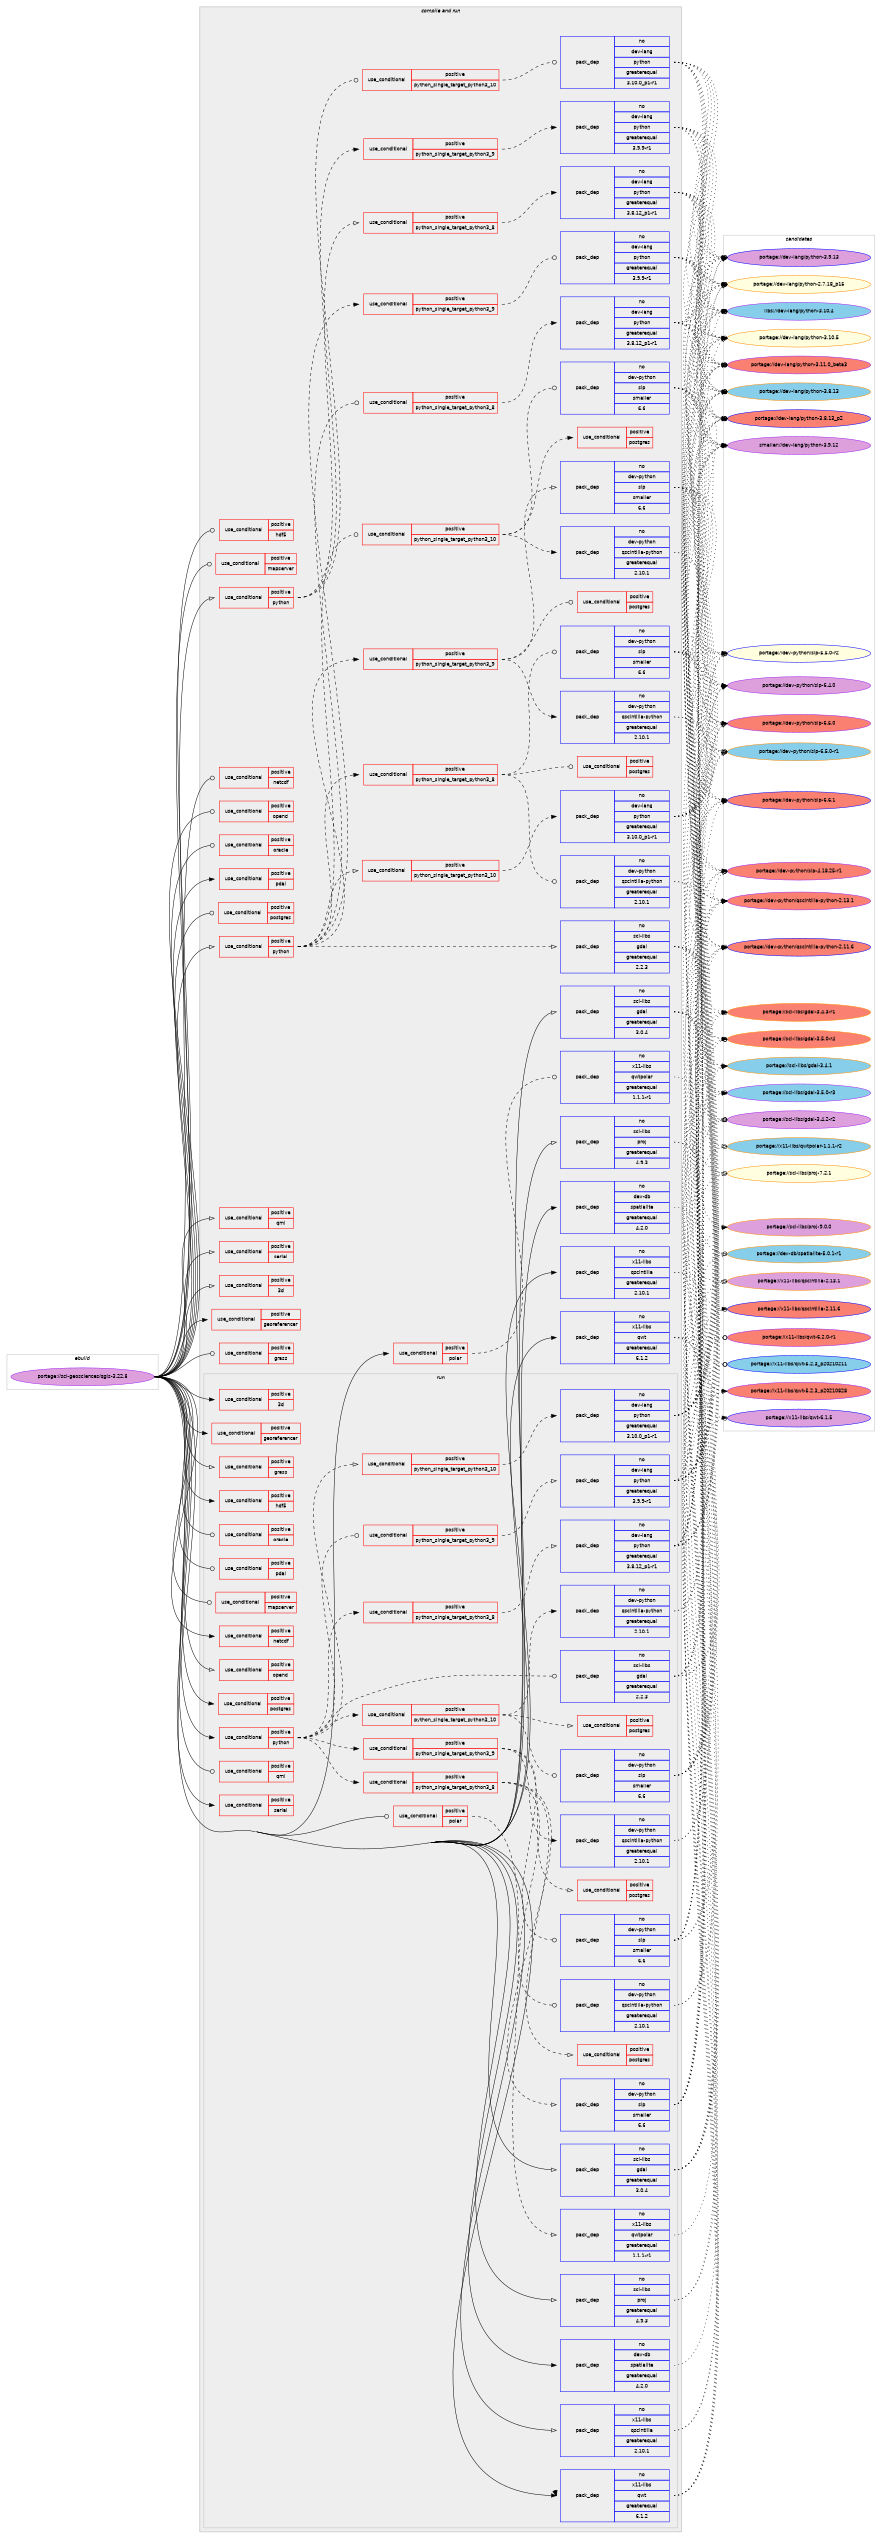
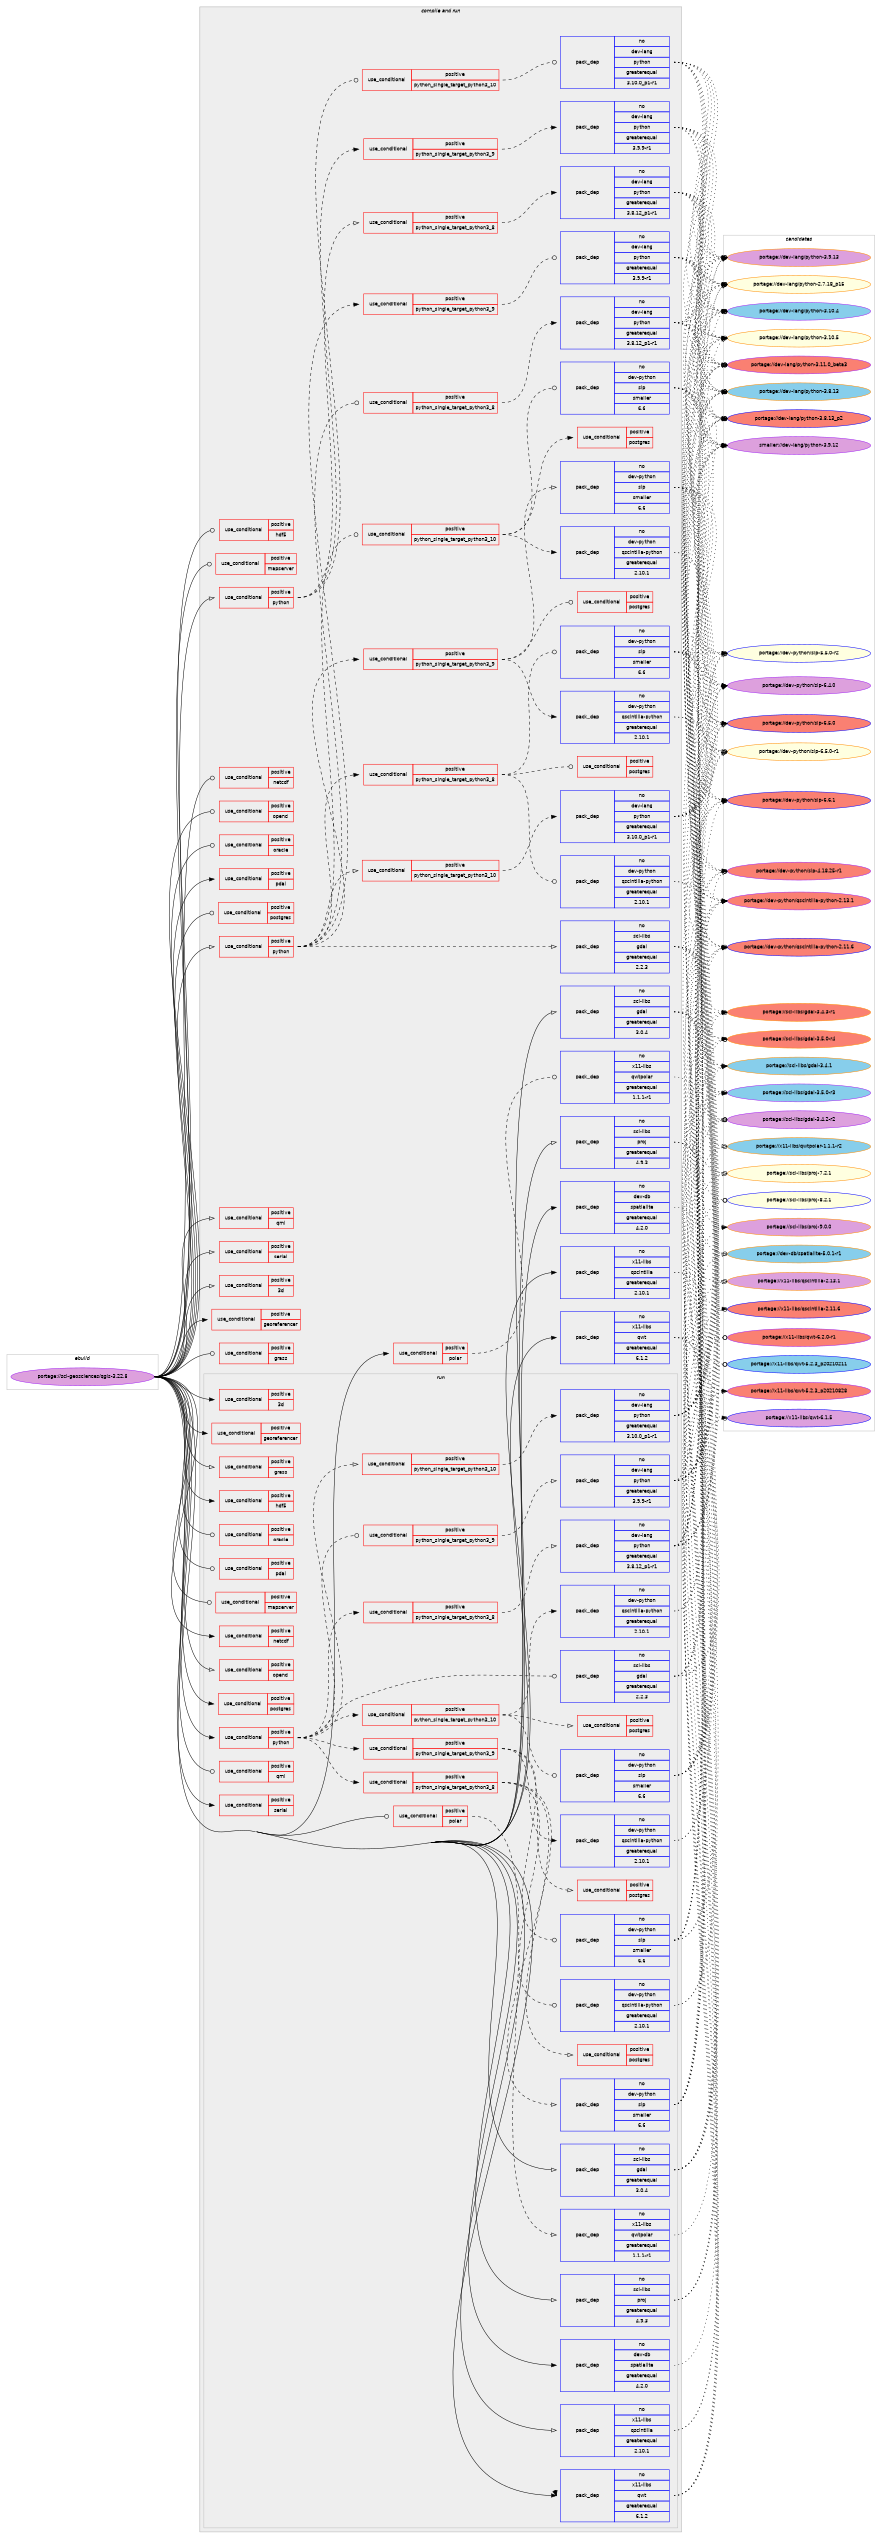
(799, 258) -> (799, 258)
(799, 311) -> (799, 311)
(799, 723) -> (799, 723)
(799, 752) -> (799, 752)
none -> (799, 1200)
